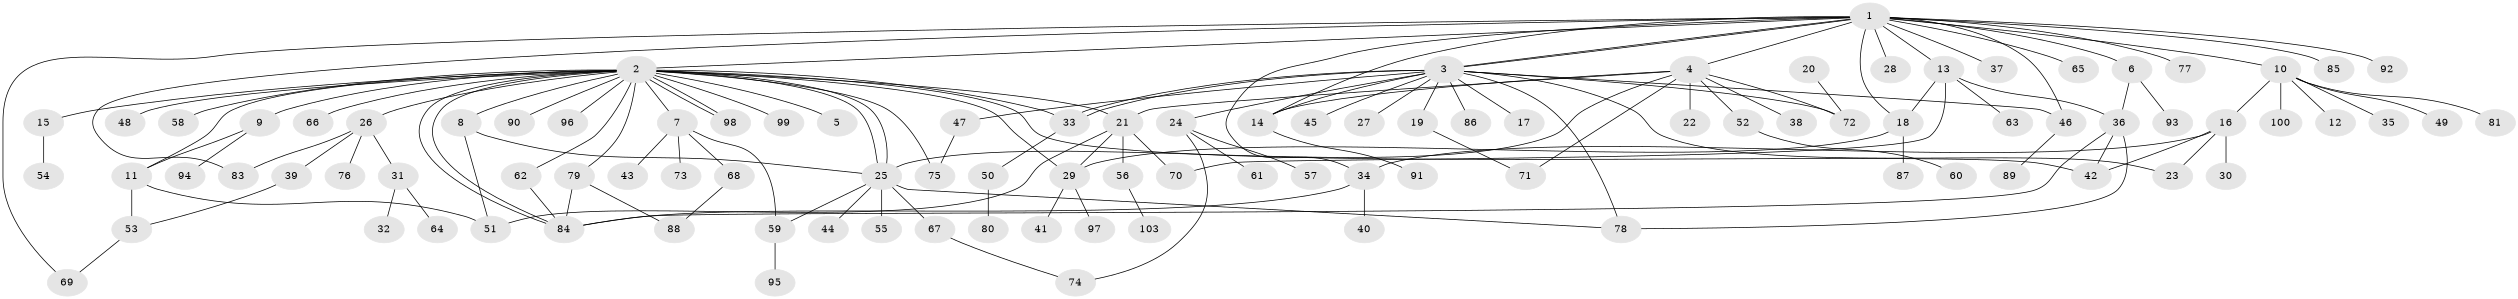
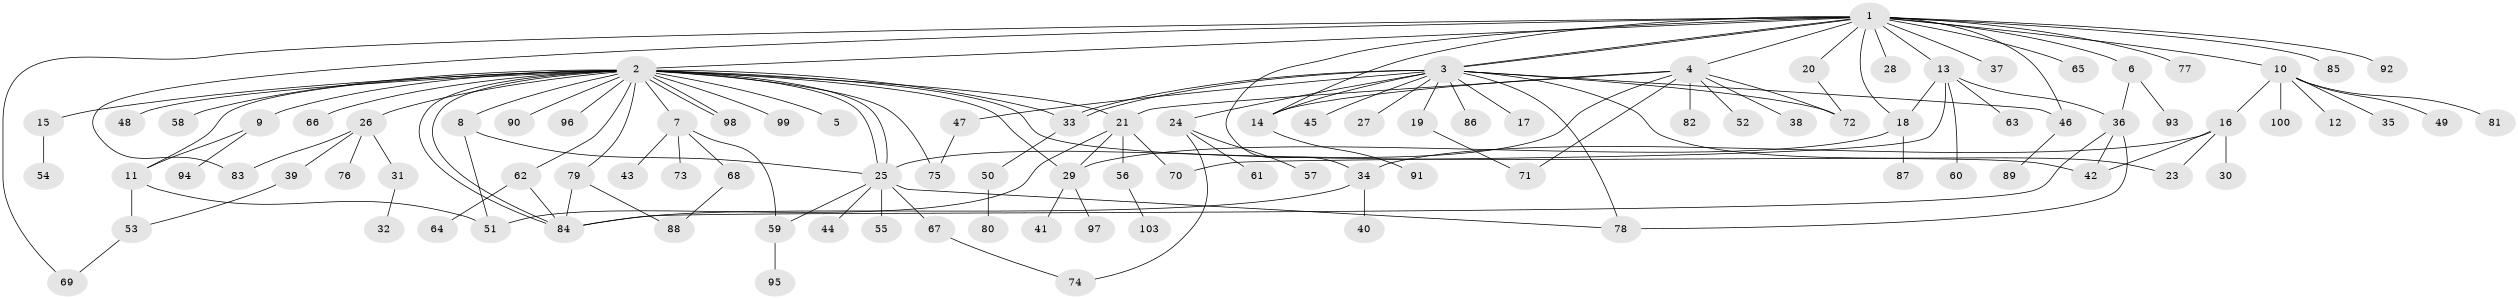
none -> (1839, 43)
(1690, 123) -> (1690, 123)
(1850, 150) -> (1956, 122)
(417, 201) -> (478, 204)
